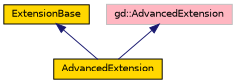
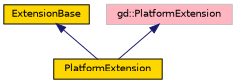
(169, 14) -> (169, 14)
(108, 69) -> (108, 69)
